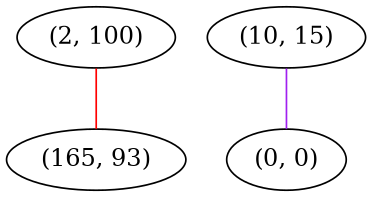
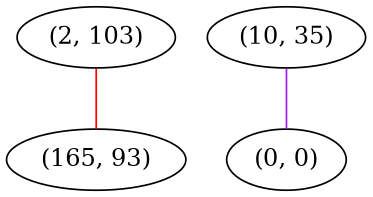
(96, 37) -> (96, 37)
(286, 37) -> (286, 37)
